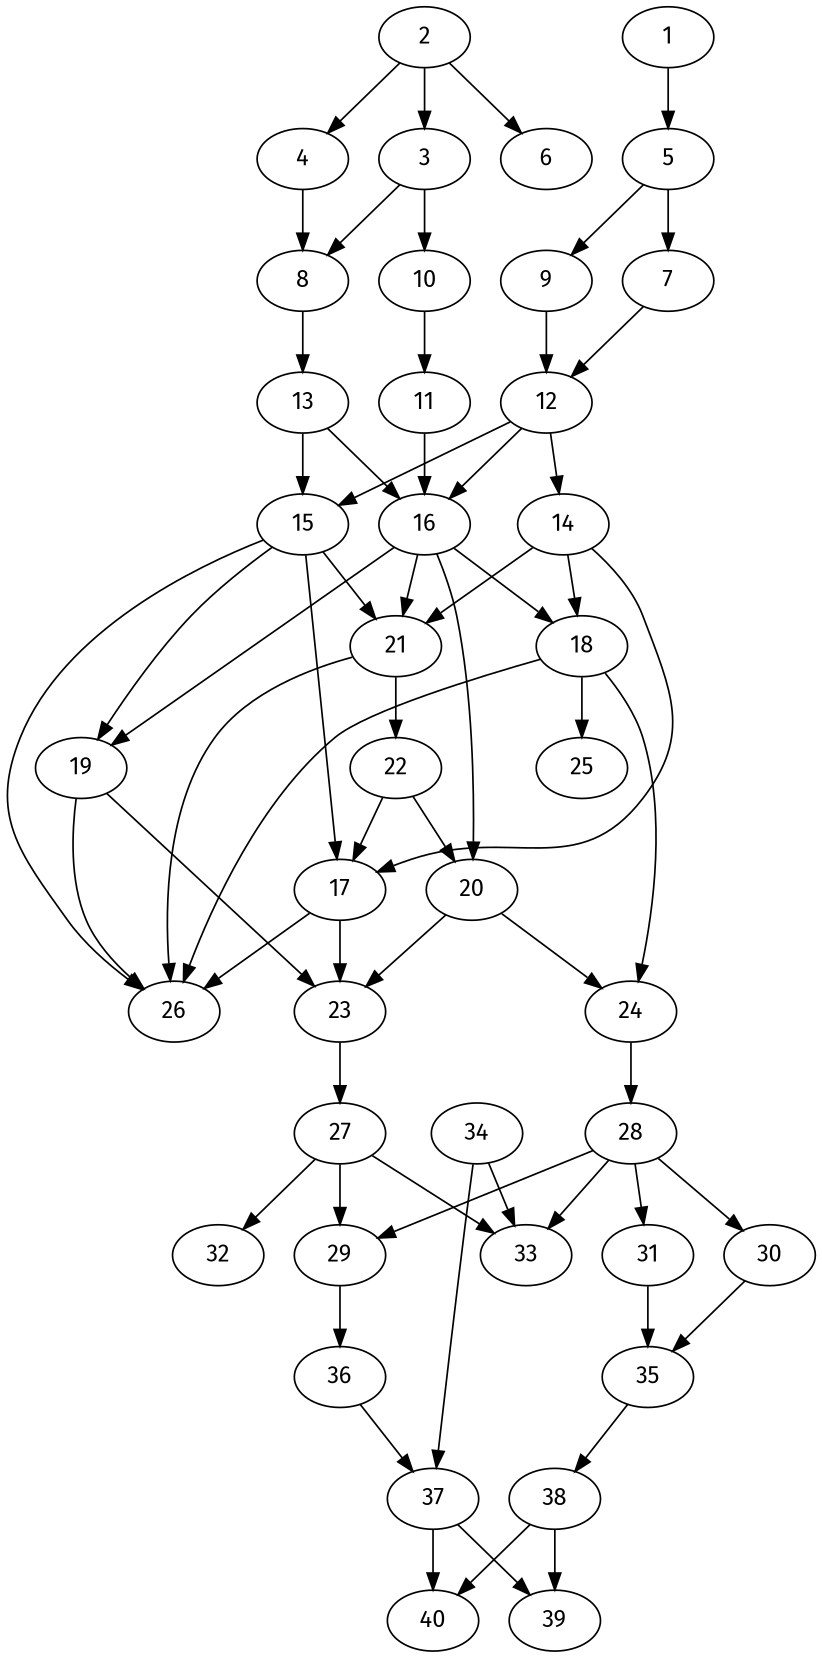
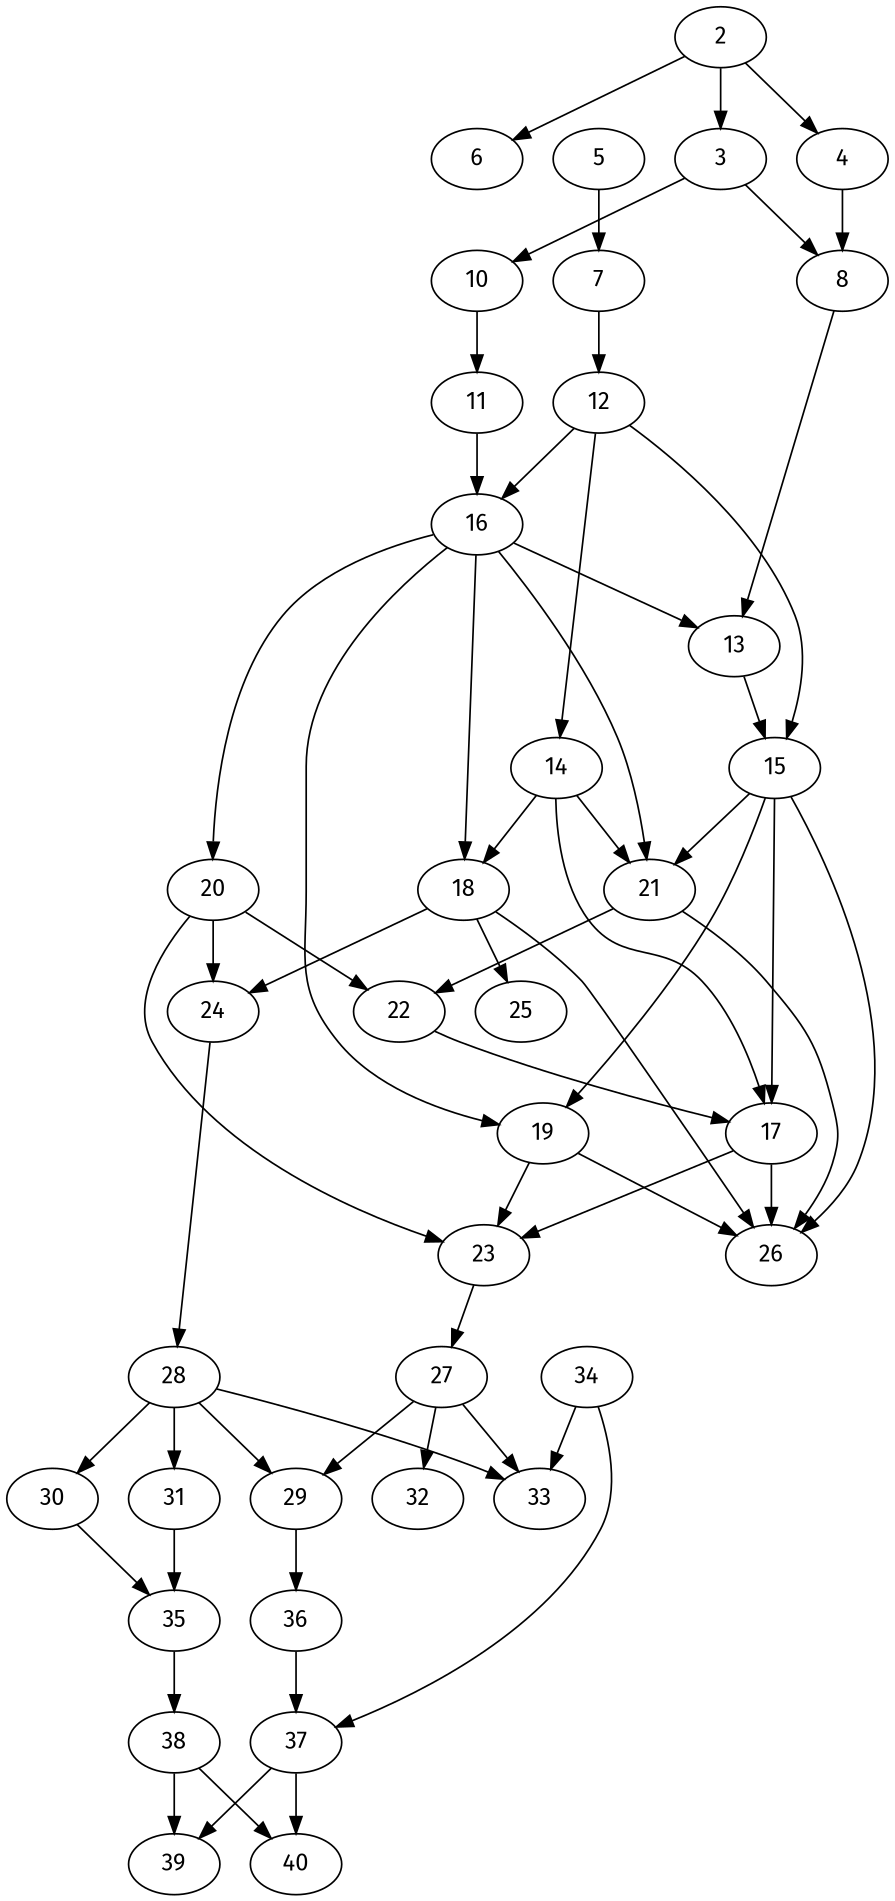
(668, 37) -> none
(546, 281) -> none
(357, 457) -> (598, 582)
(429, 822) -> (294, 943)
